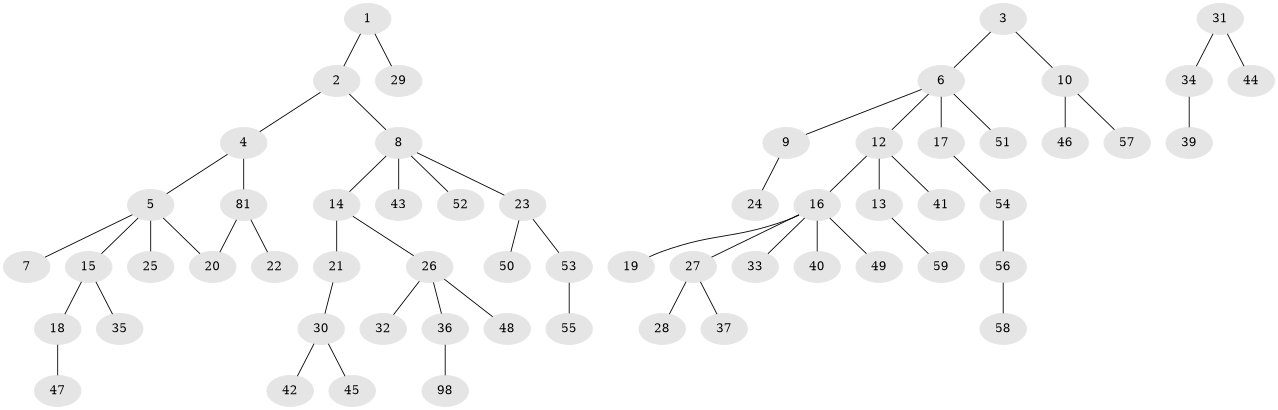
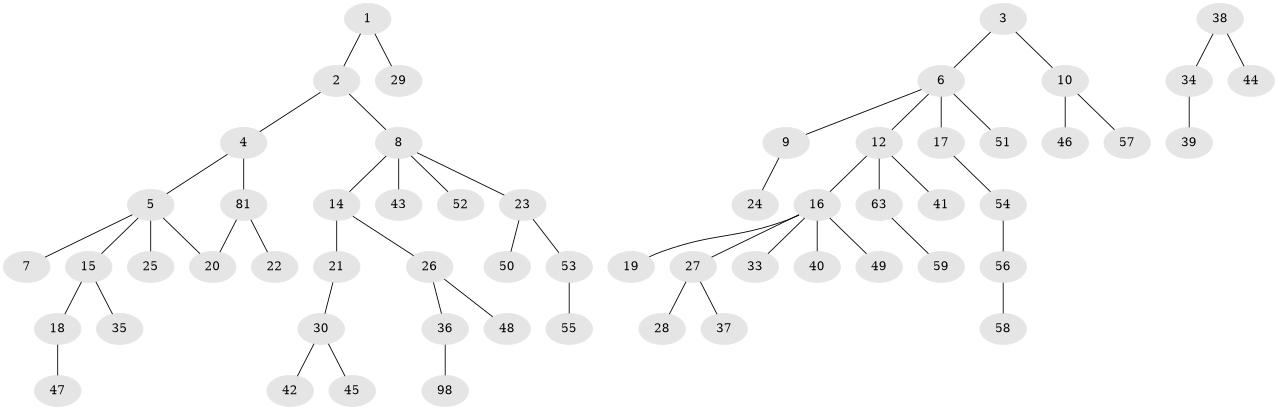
(1220, 19) -> (1220, 19)
(879, 205) -> (879, 205)
(383, 329) -> none
